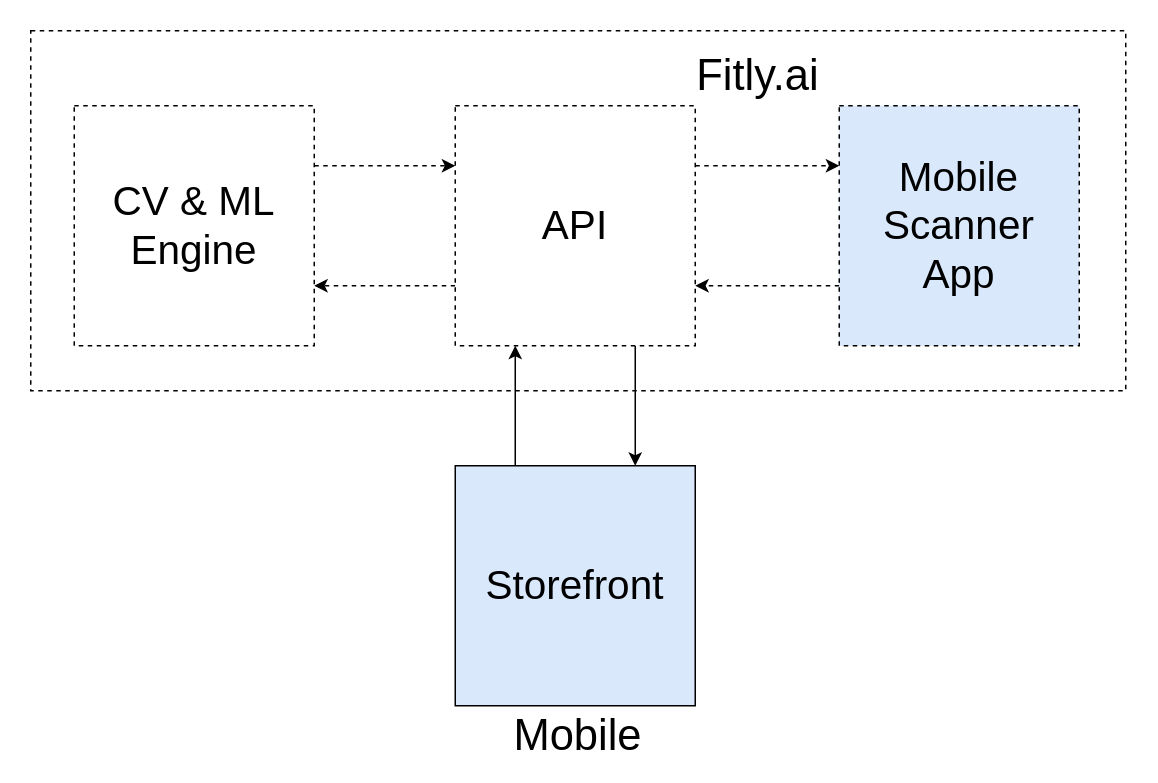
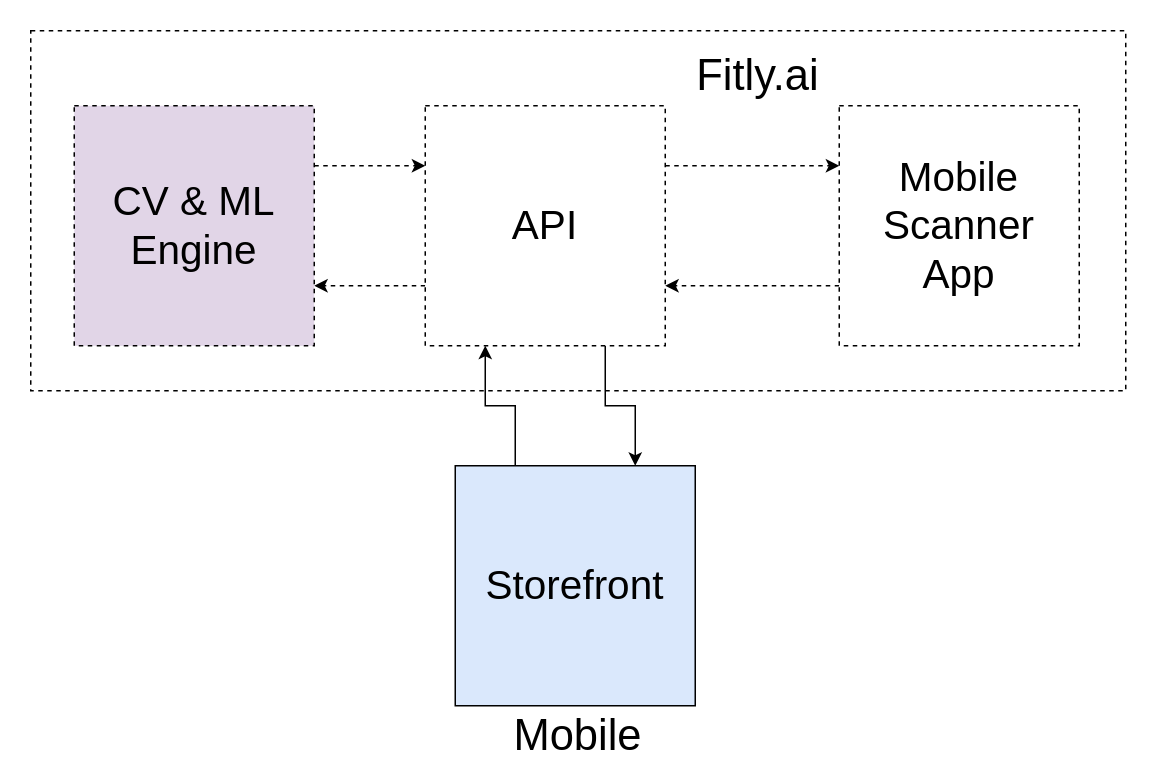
(194, 226) -> (194, 226)
(575, 226) -> (545, 226)
(959, 226) -> (959, 226)
